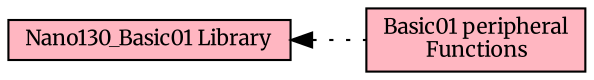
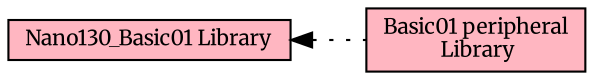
(476, 40) -> (476, 40)
